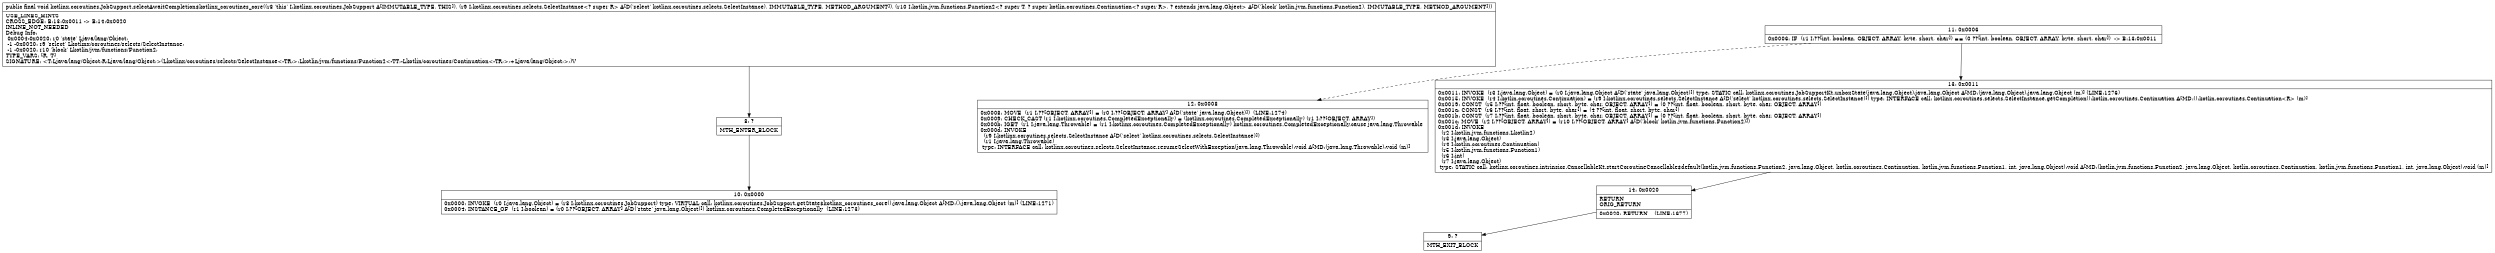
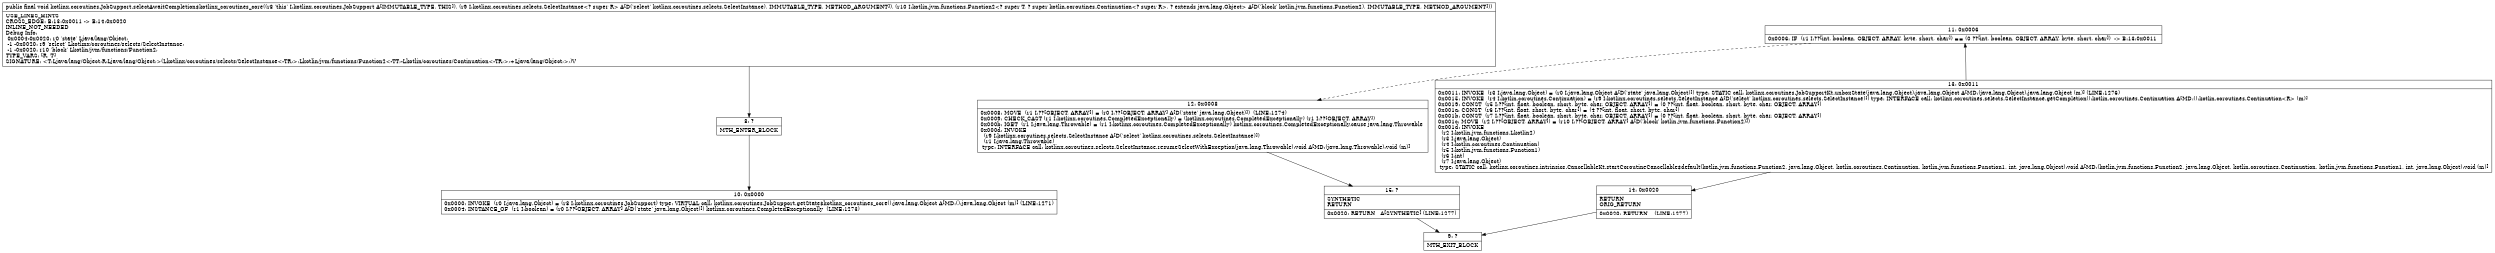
(1961, 60) -> (1966, 64)
none -> (1392, 202)
(1644, 214) -> (1644, 214)
